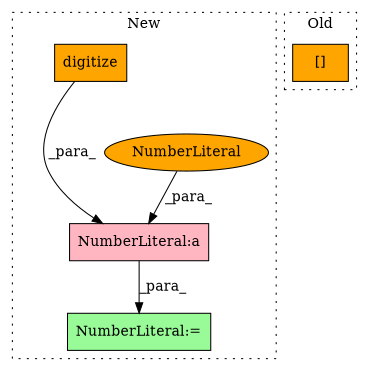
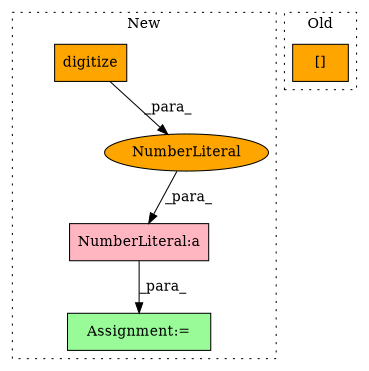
(44, 156) -> (135, 104)
(139, 332) -> (139, 332)
